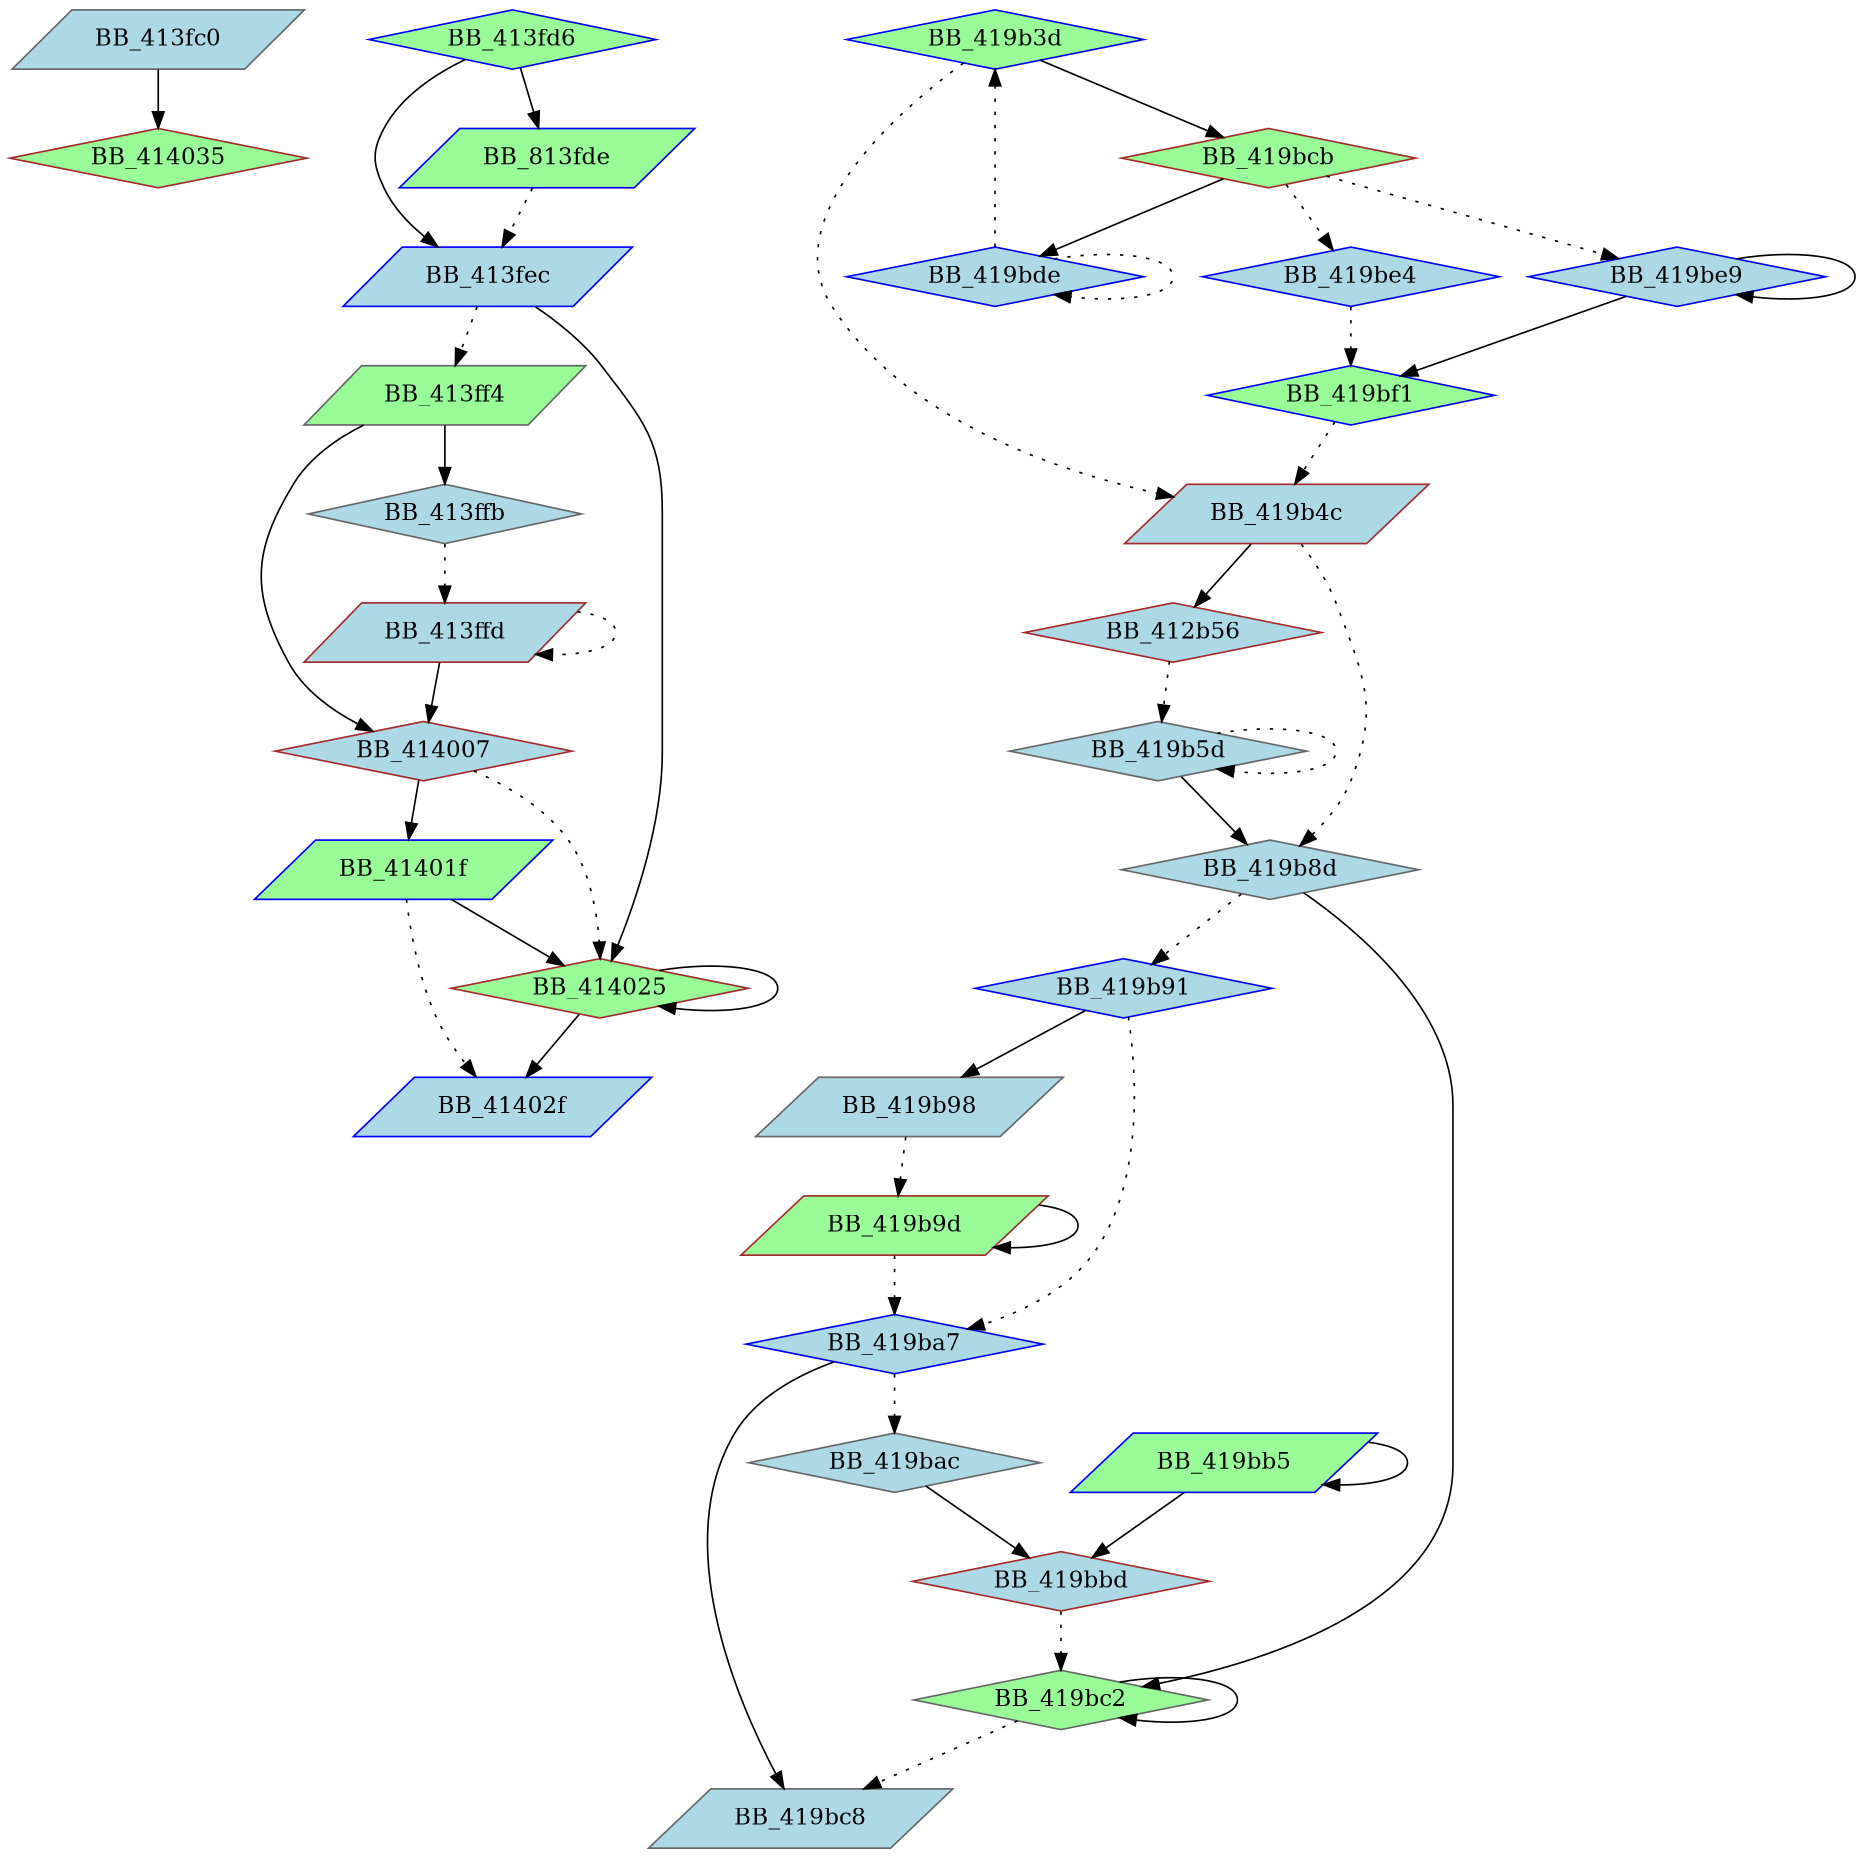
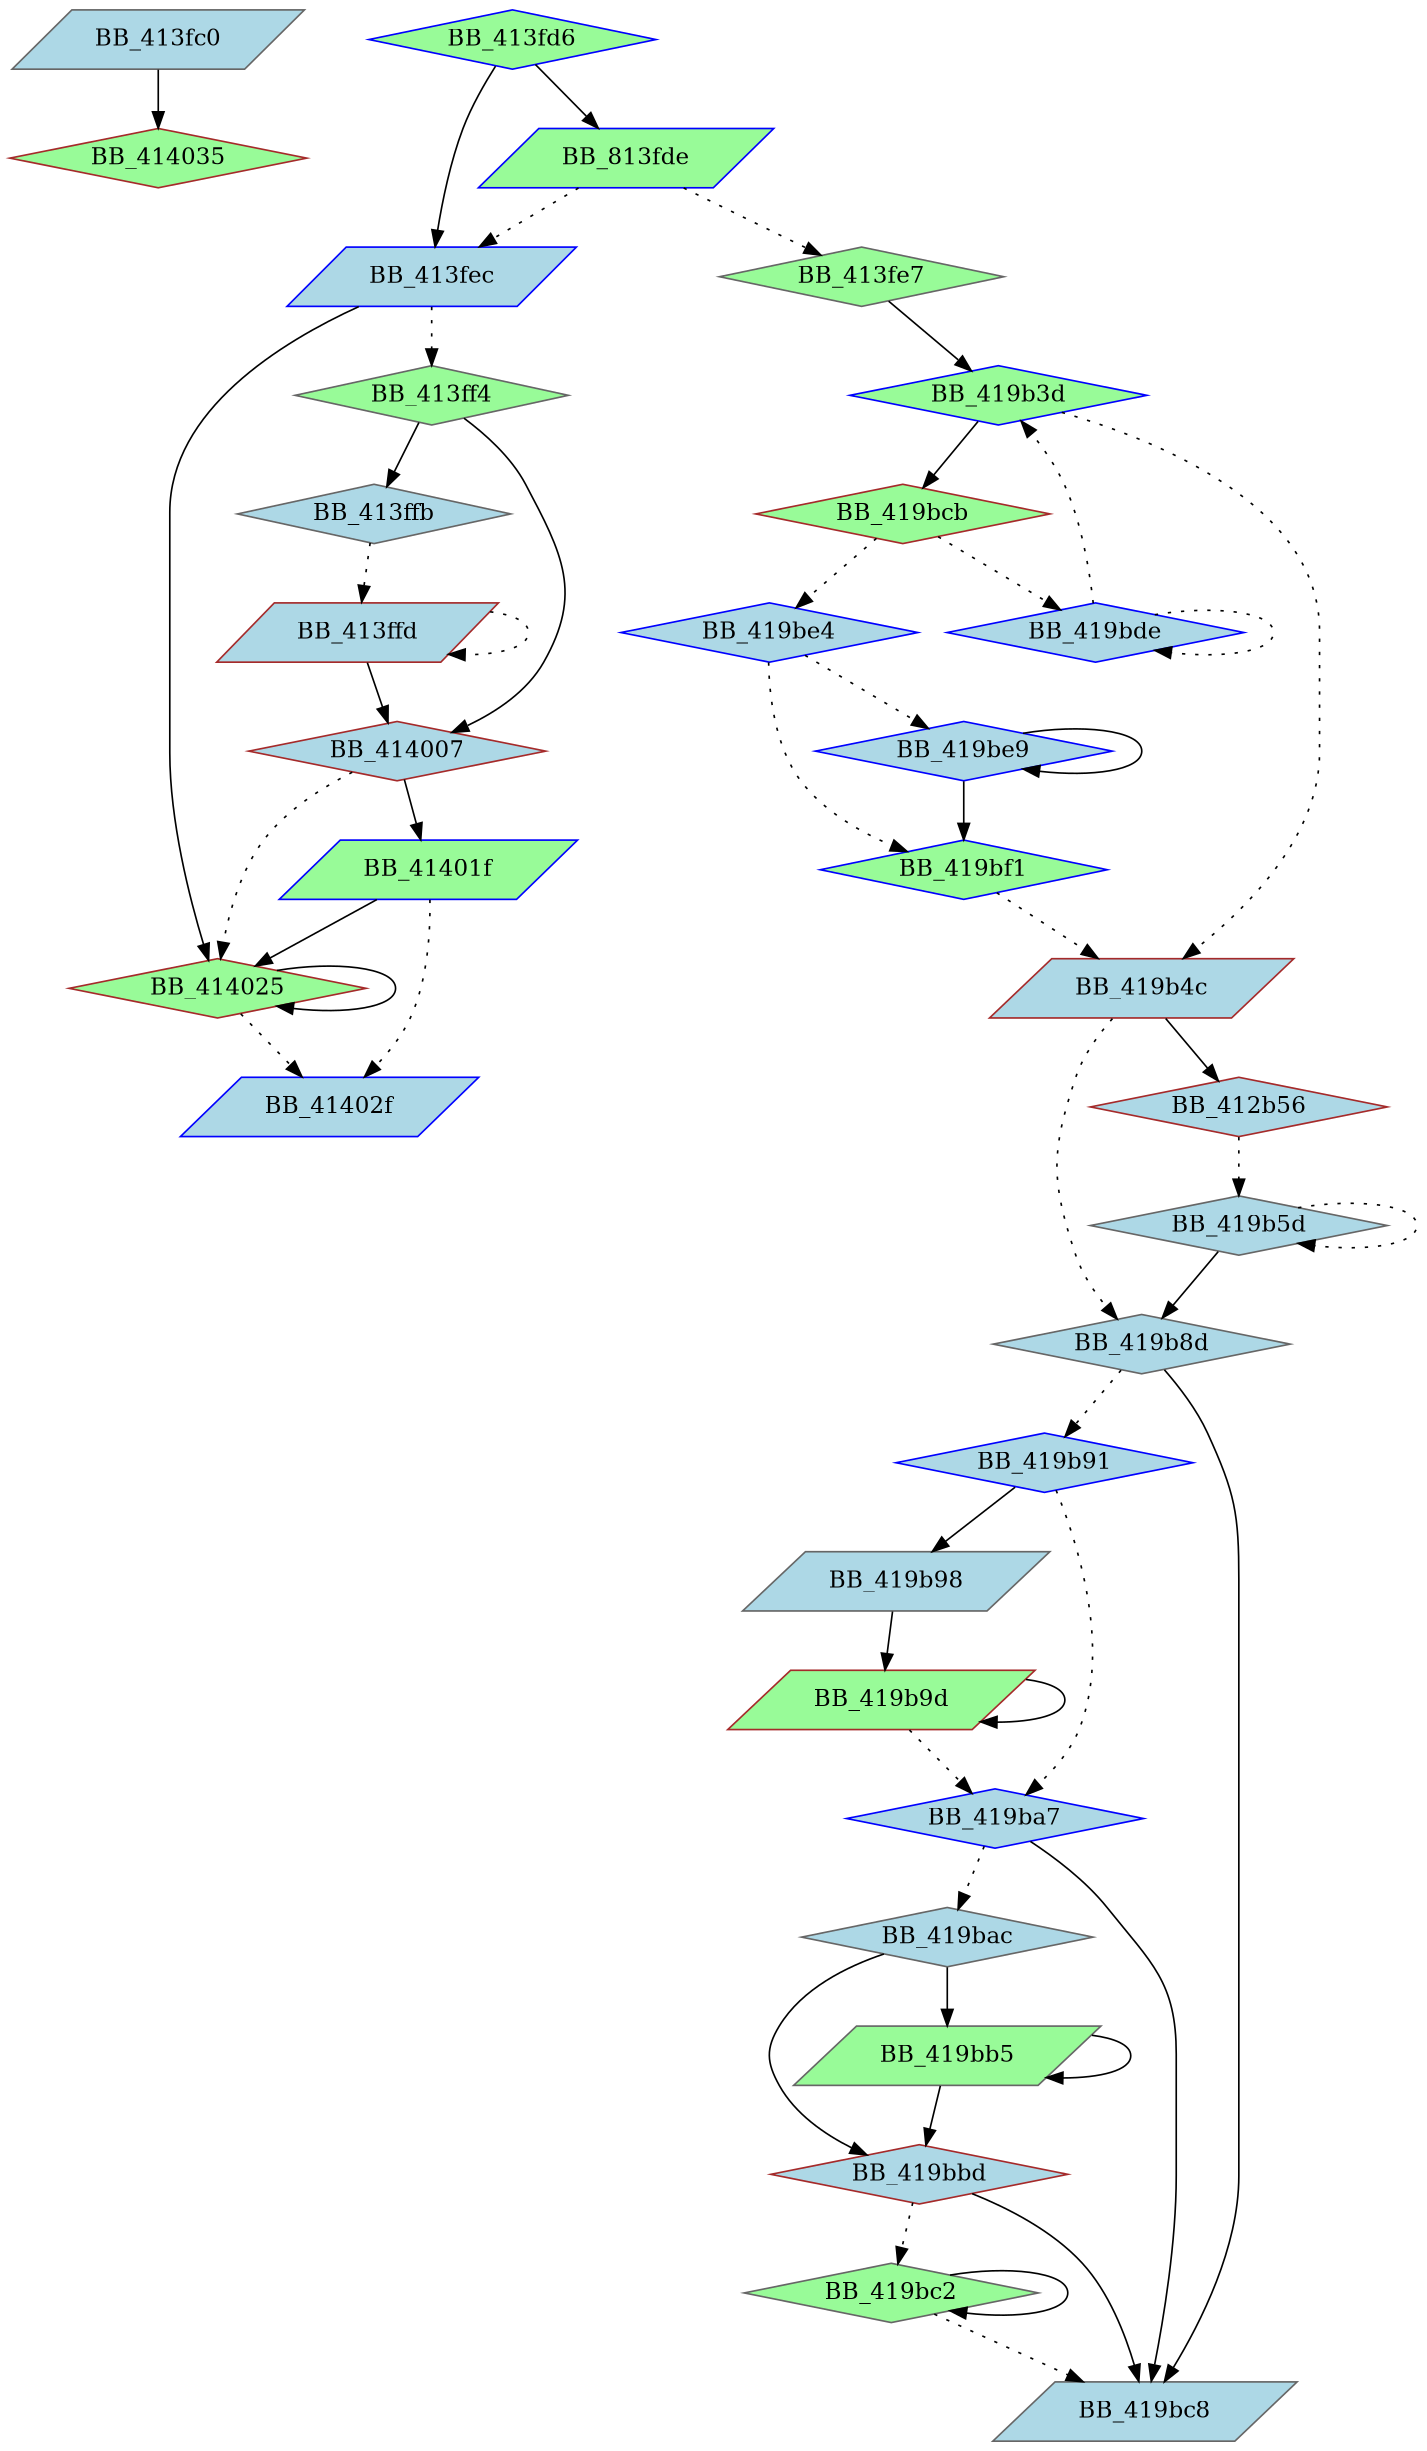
(1140, 214) -> (992, 569)
(1464, 215) -> (860, 688)
none -> (862, 277)
(445, 395) -> (432, 395)
(558, 1039) -> (266, 1039)
(903, 1158) -> (890, 1633)
(1453, 1348) -> (1239, 1866)
(1224, 1463) -> (947, 2056)
none -> (947, 1988)
none -> (1077, 2258)
